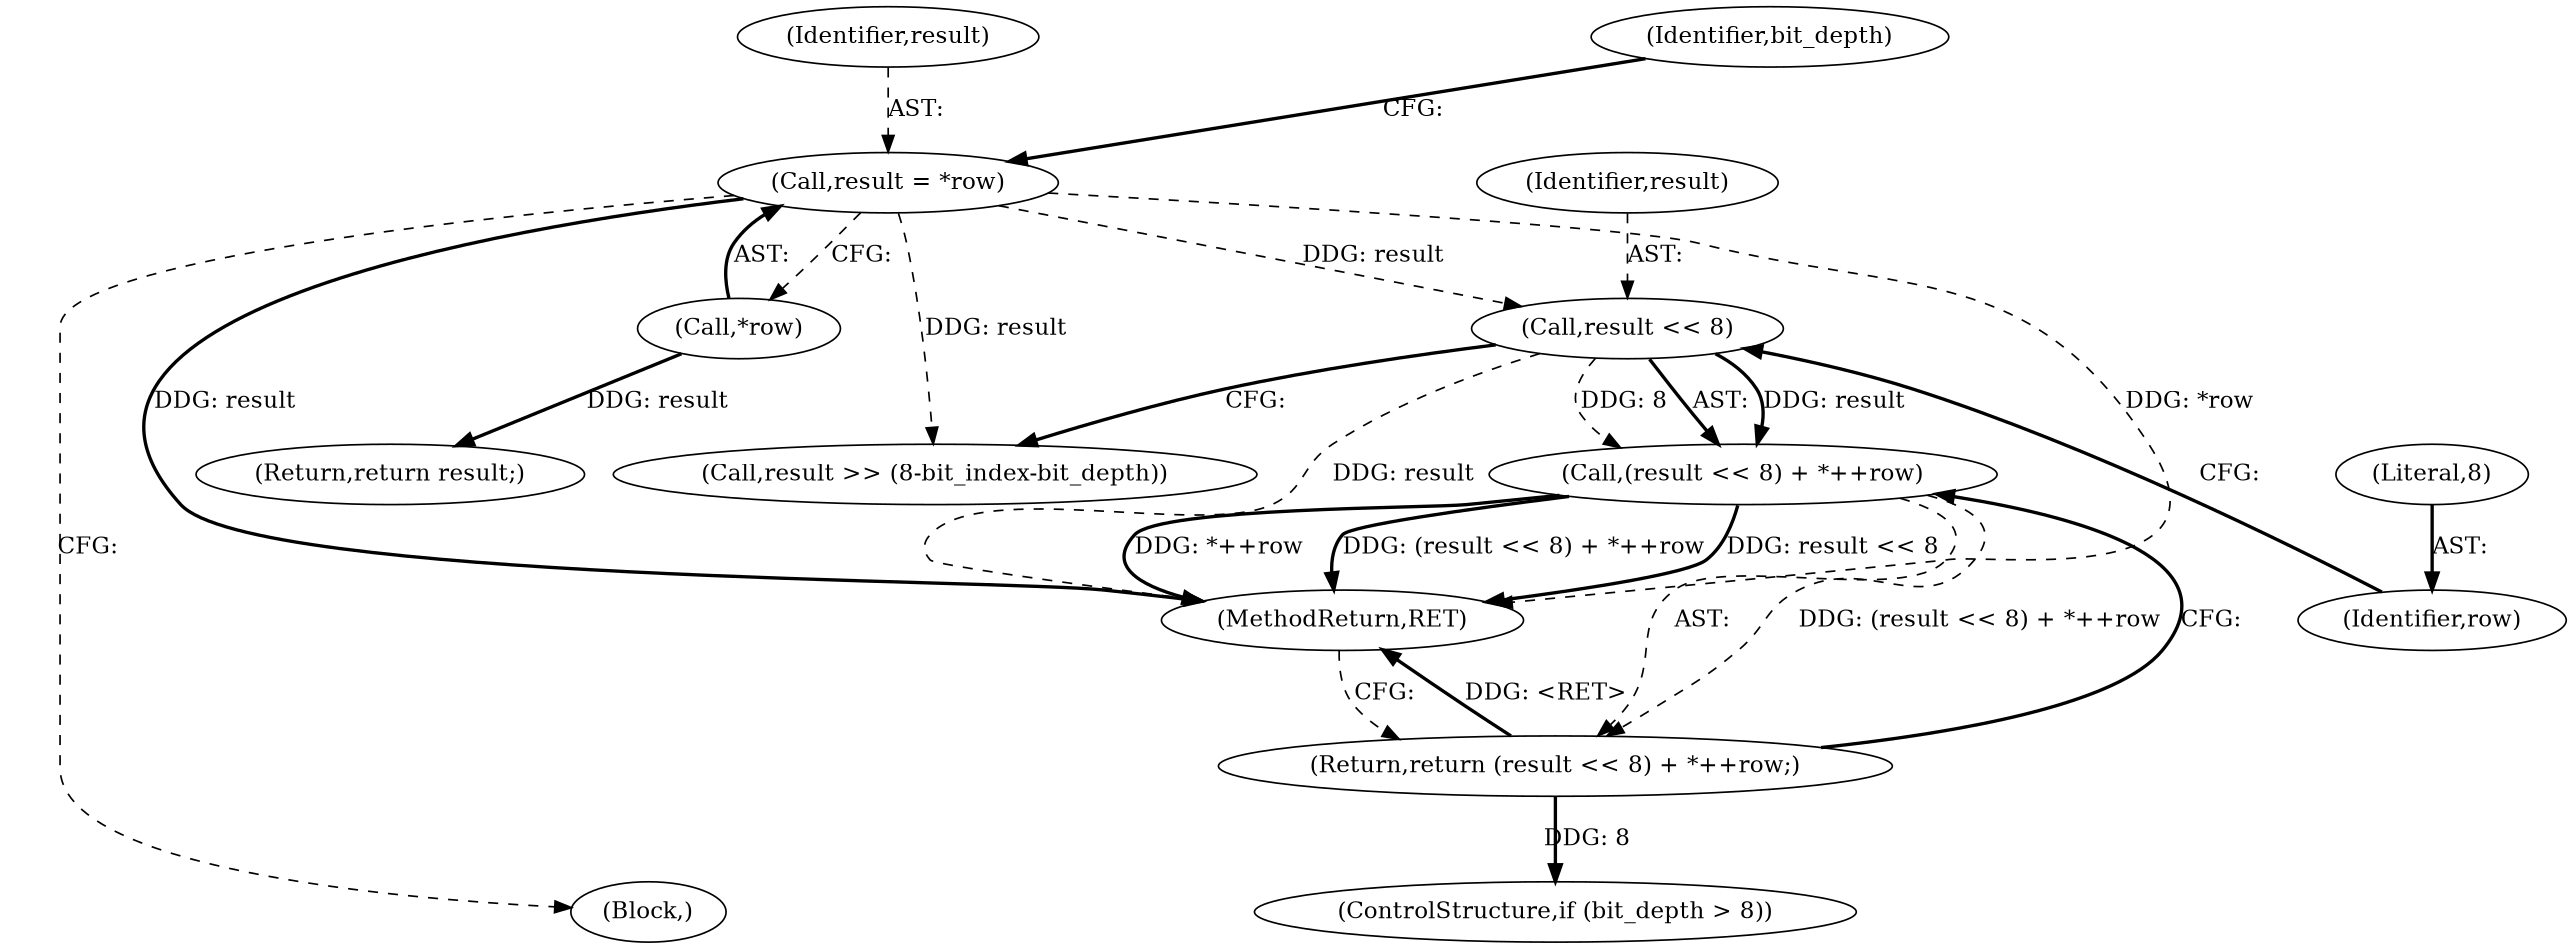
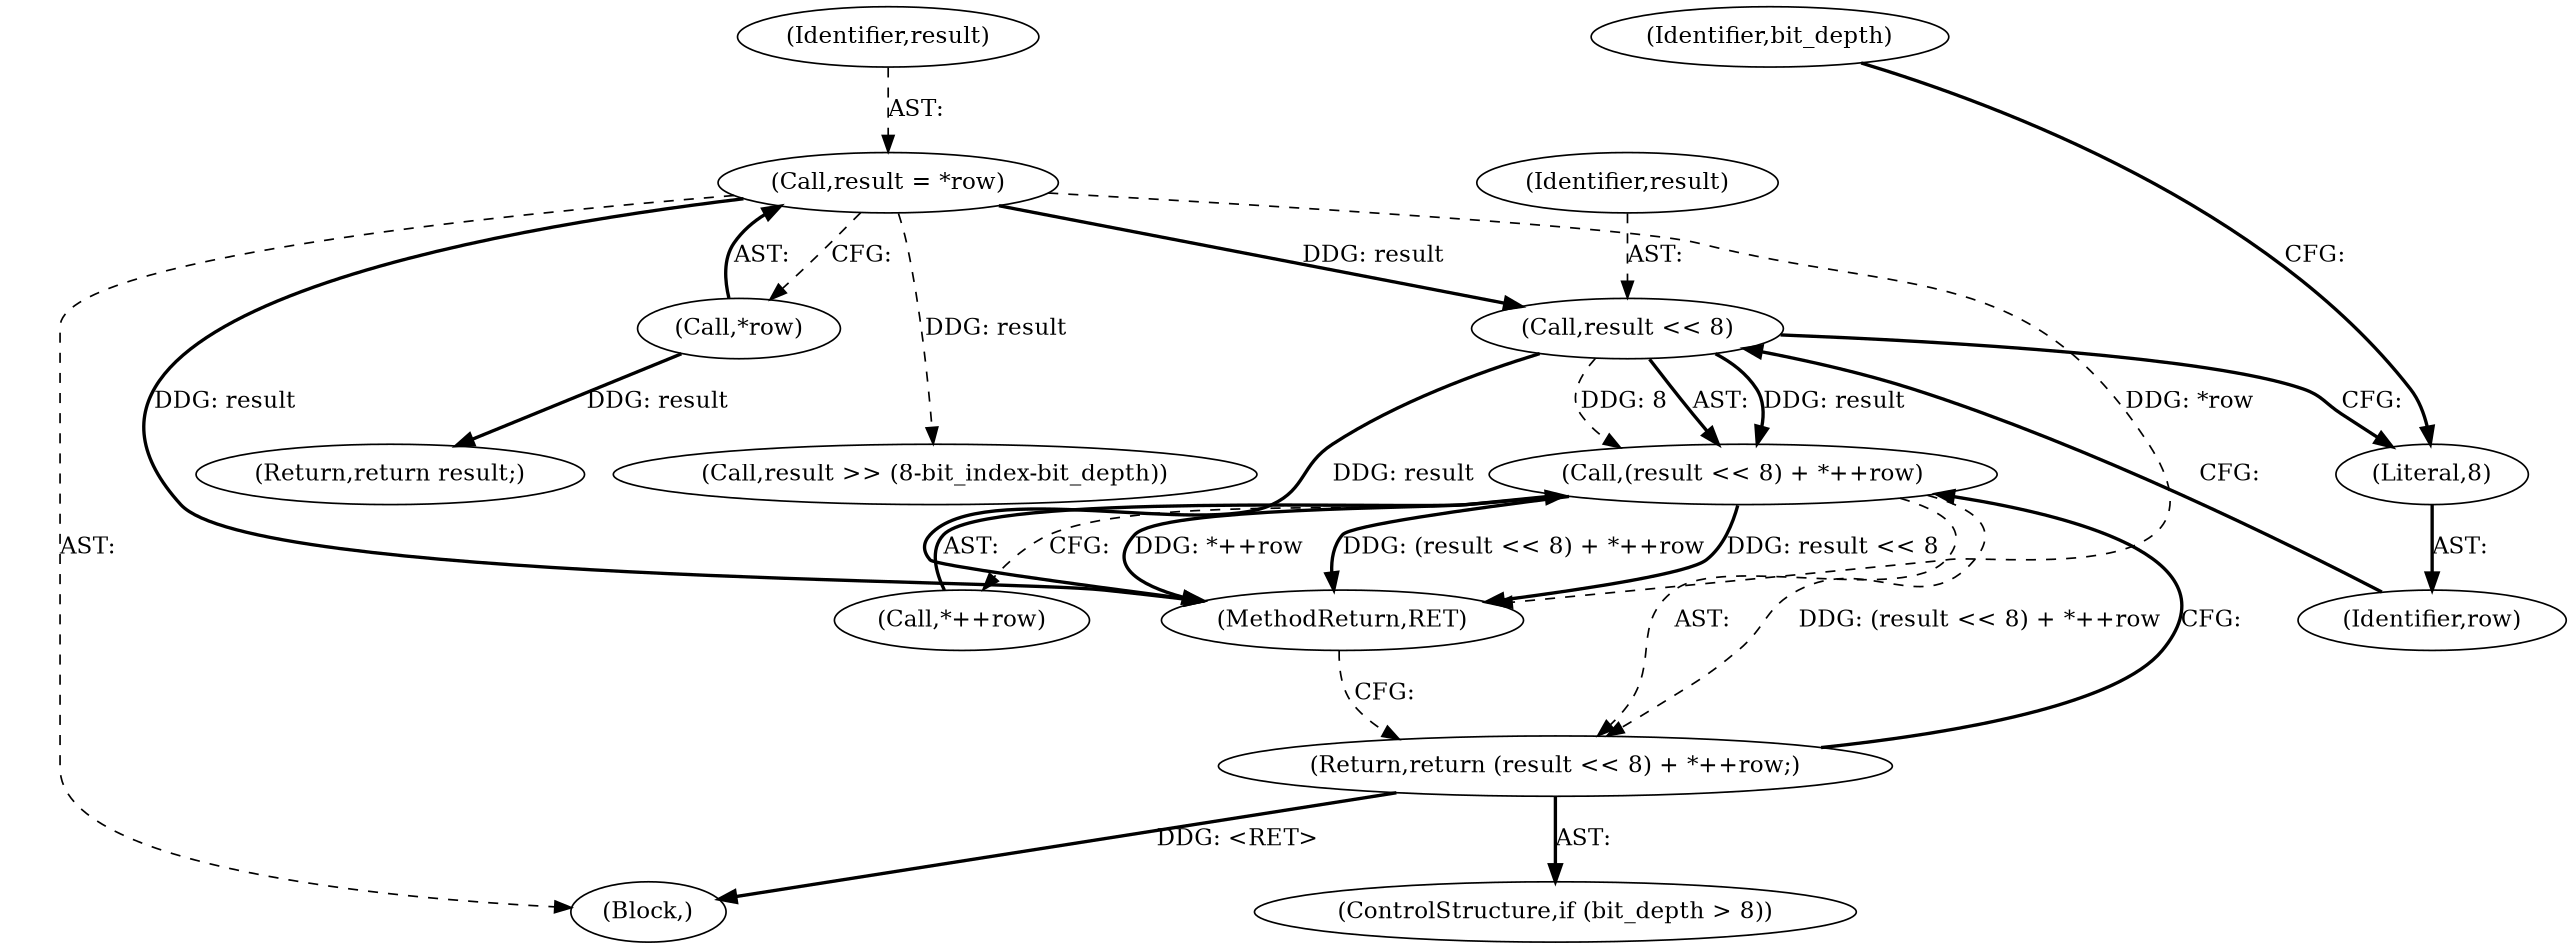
(1336, 109) -> (2178, 198)
(1252, 254) -> (1252, 254)
(1264, 381) -> (2088, 354)
(1112, 512) -> (1295, 488)
(92, 547) -> (92, 547)
none -> (962, 620)
(1454, 698) -> (1066, 845)
(1587, 839) -> (1587, 839)
